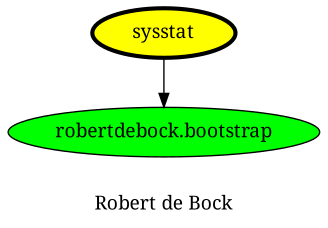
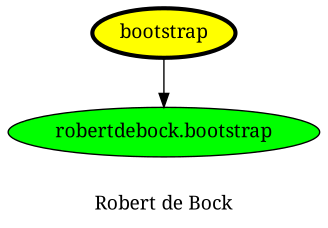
(164, 33) -> (164, 33)
